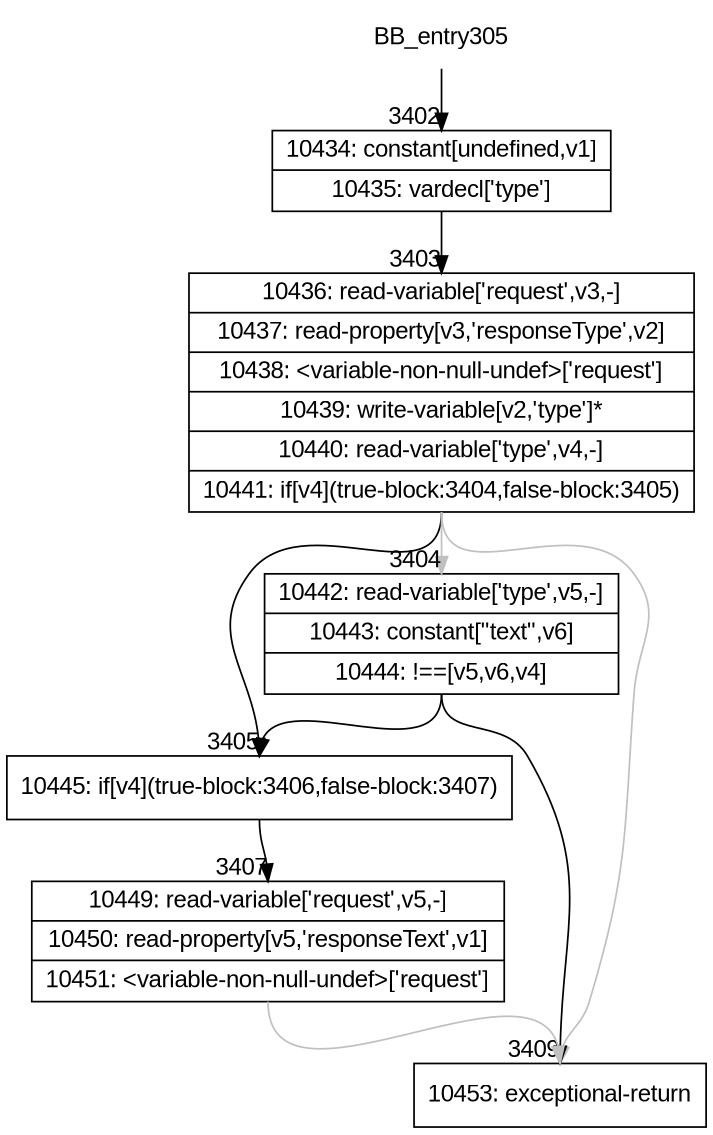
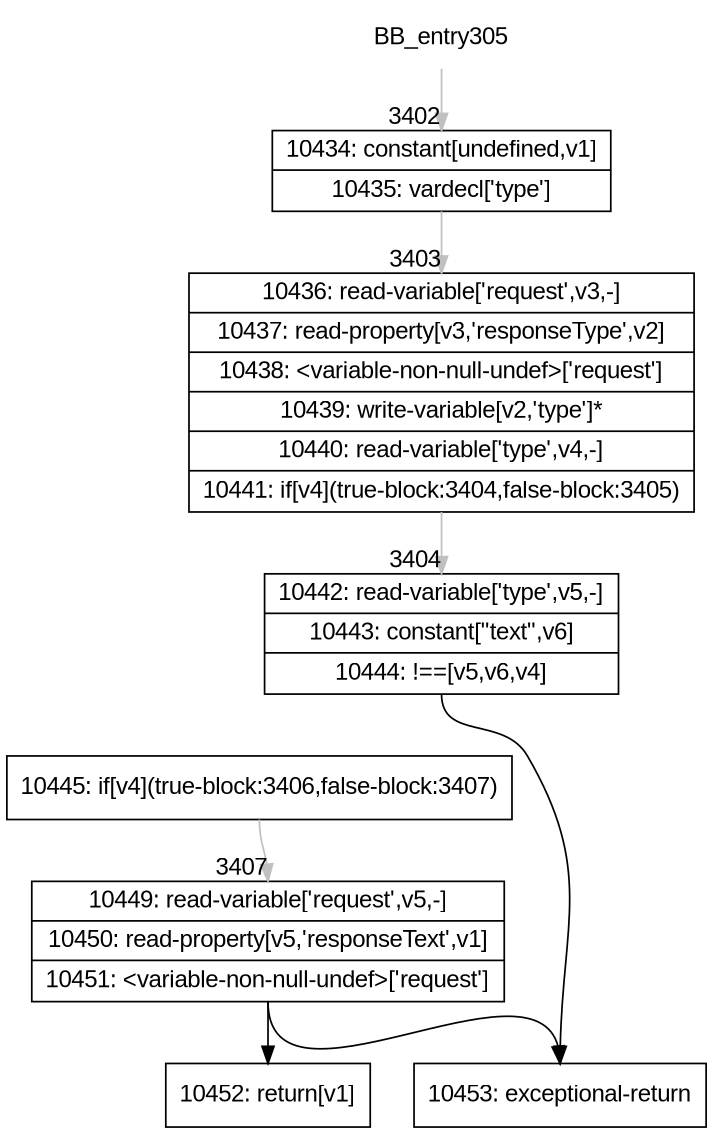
(442, 91) -> (442, 91)
(442, 234) -> (442, 234)
(269, 557) -> none
(633, 701) -> none
(359, 726) -> none
(262, 842) -> (262, 842)
(406, 1035) -> (406, 1035)
none -> (268, 1095)
